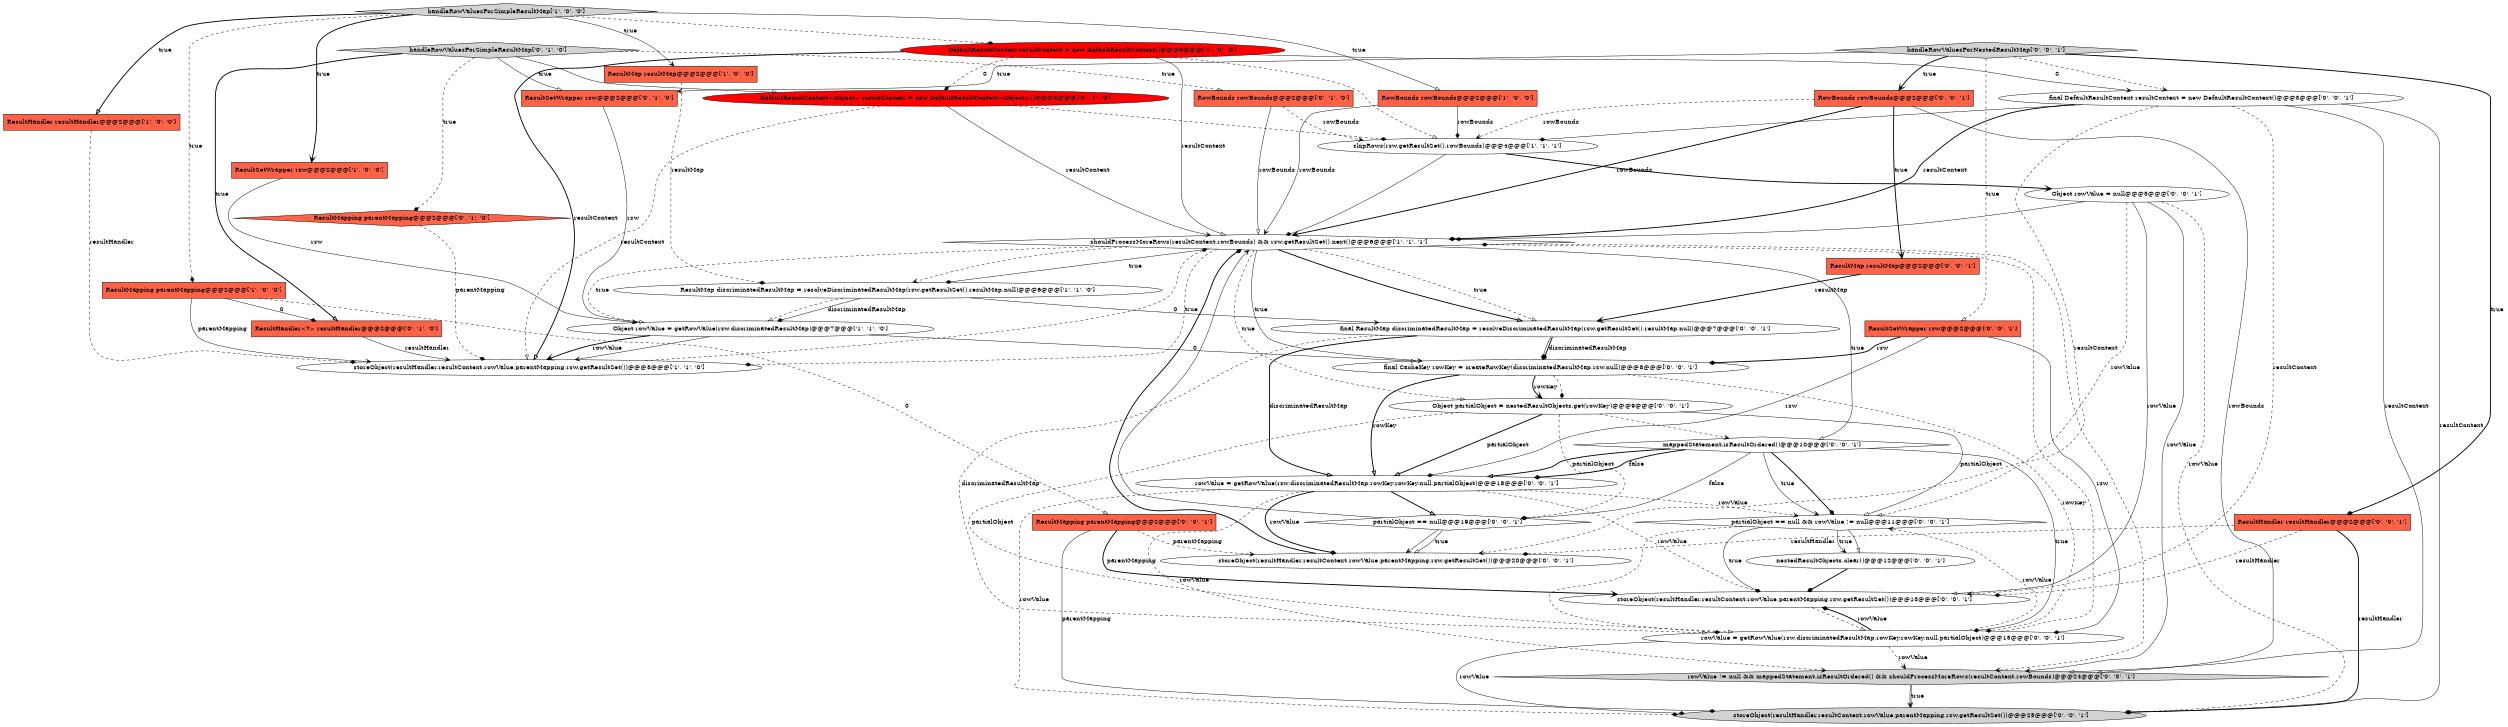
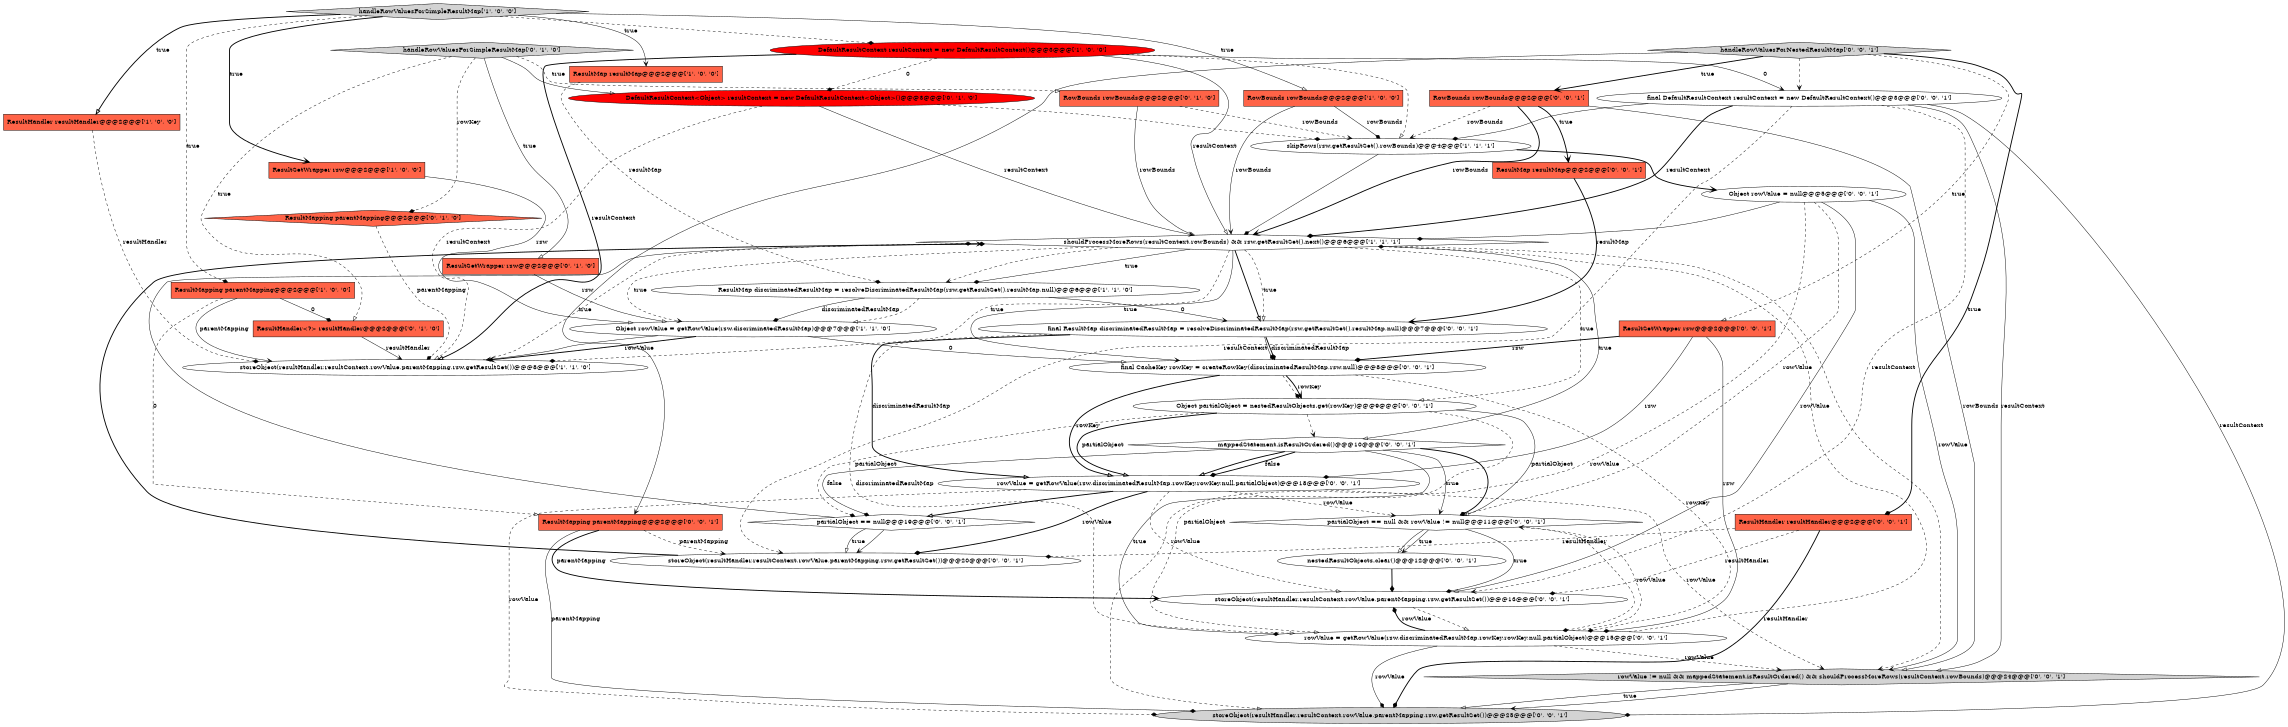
(1272, 61) -> (978, 139)
(450, 122) -> (469, 122)
(215, 133) -> (224, 179)
